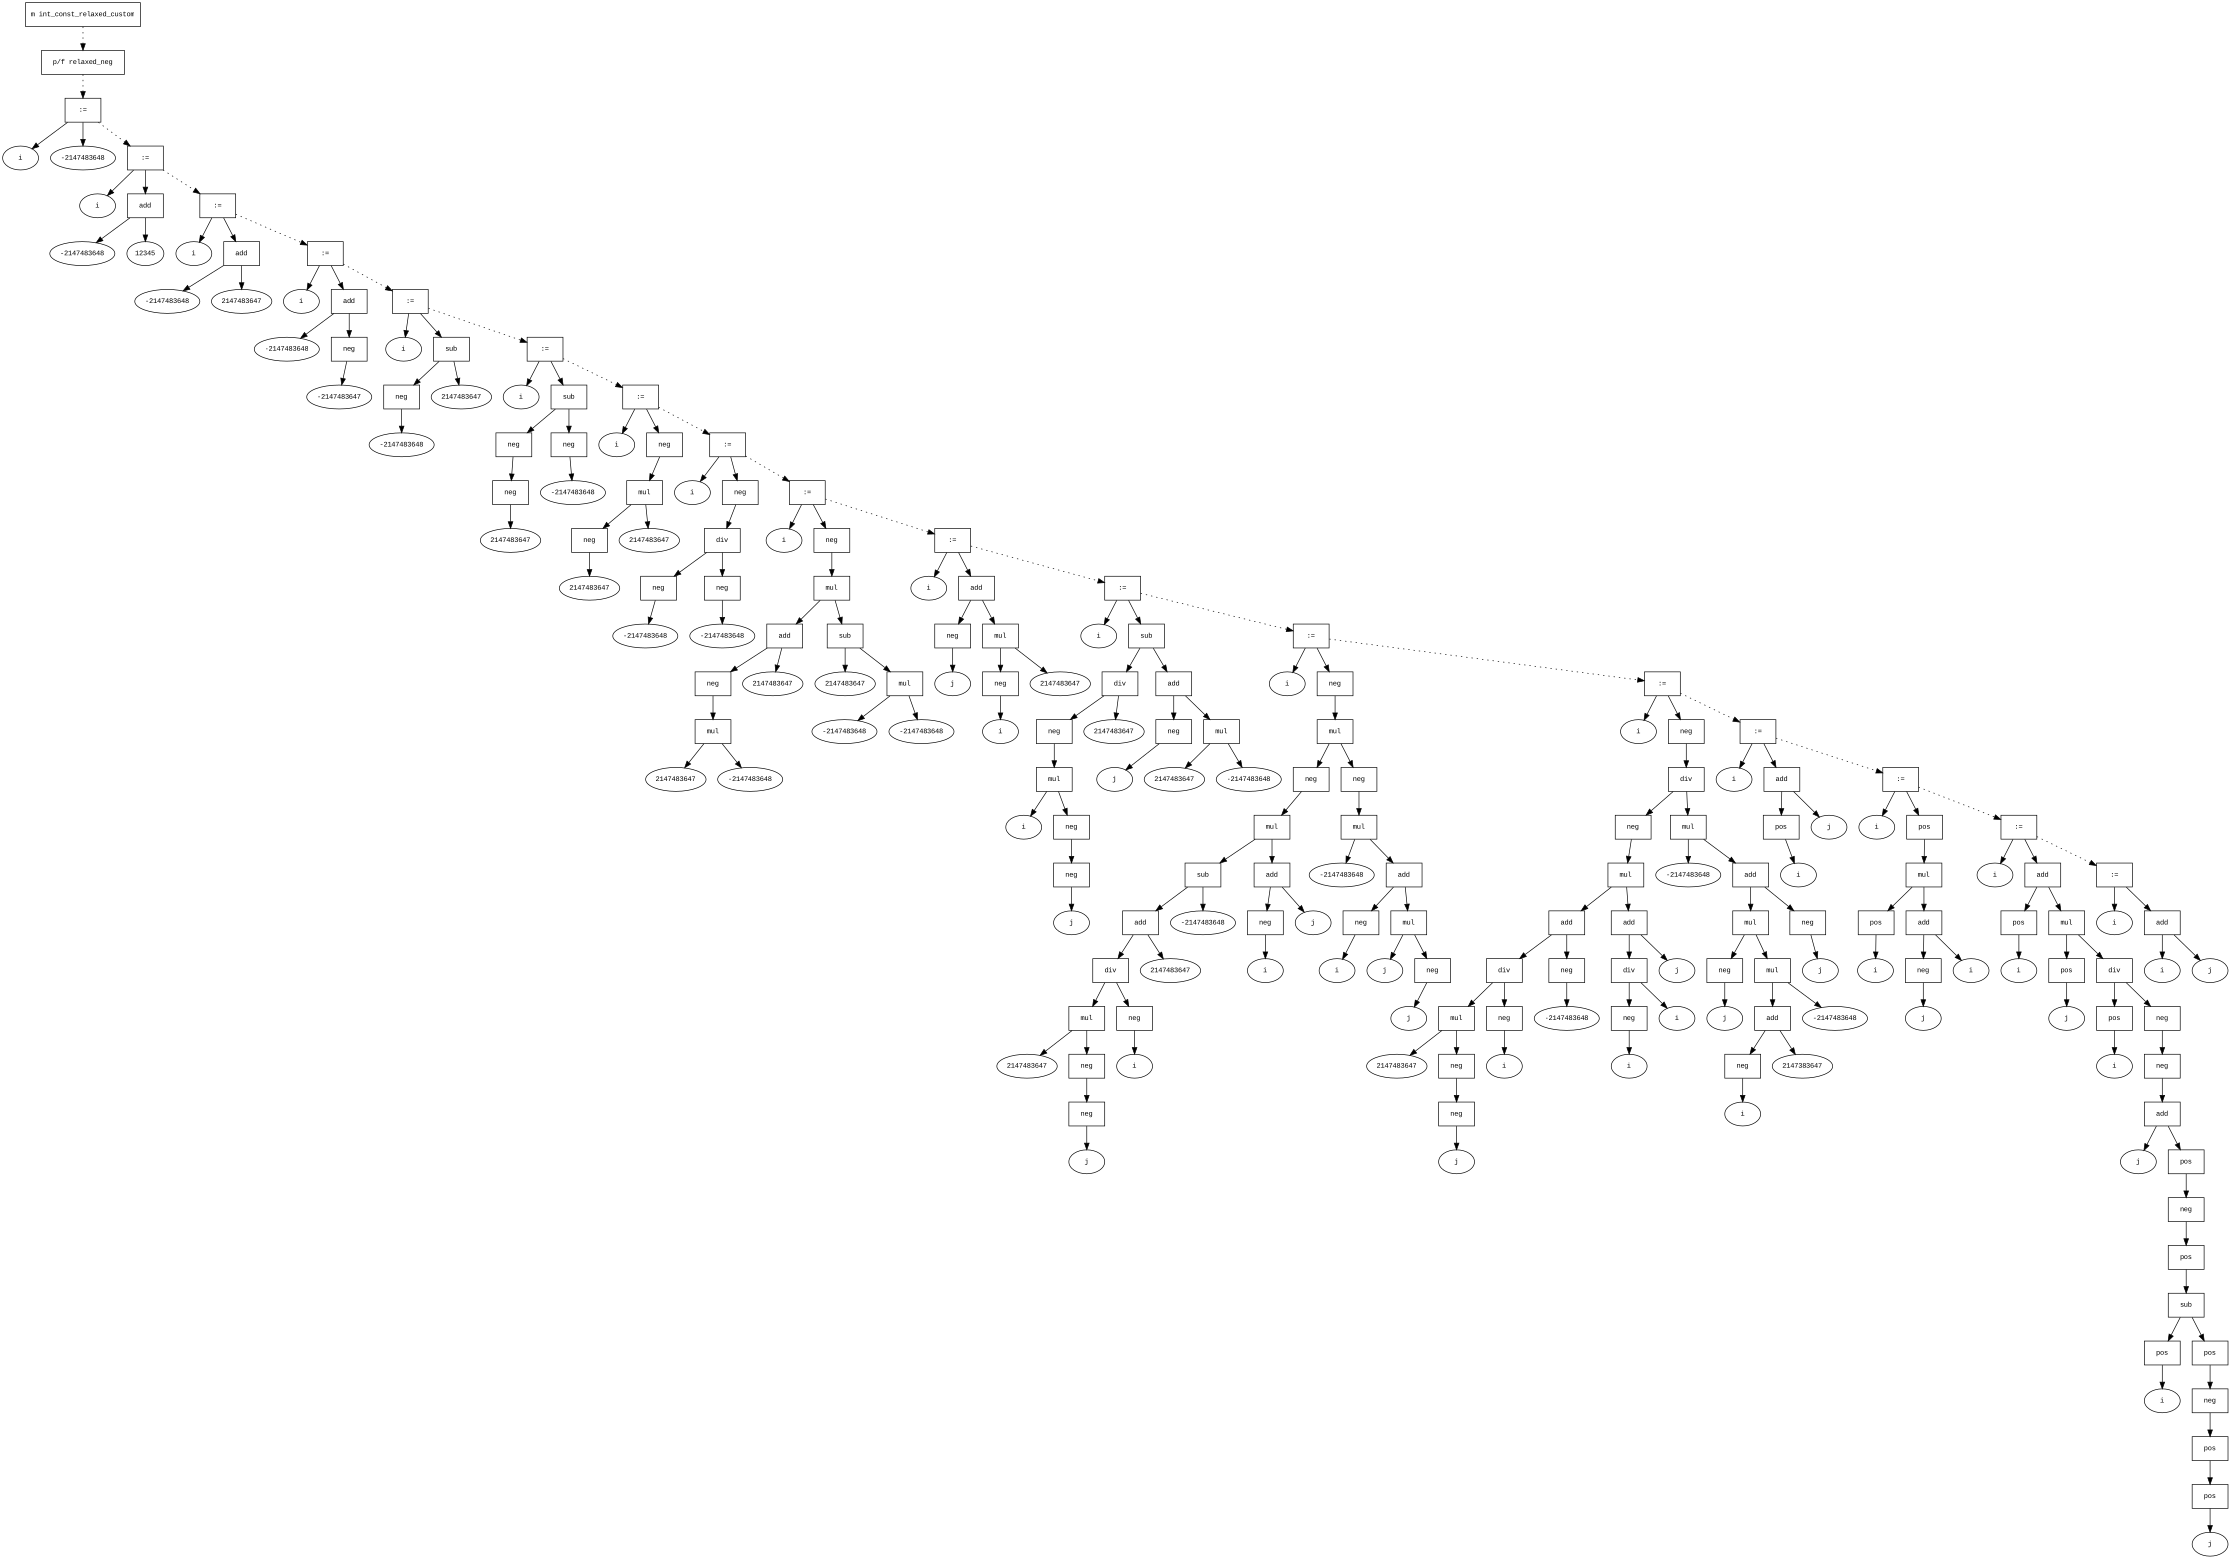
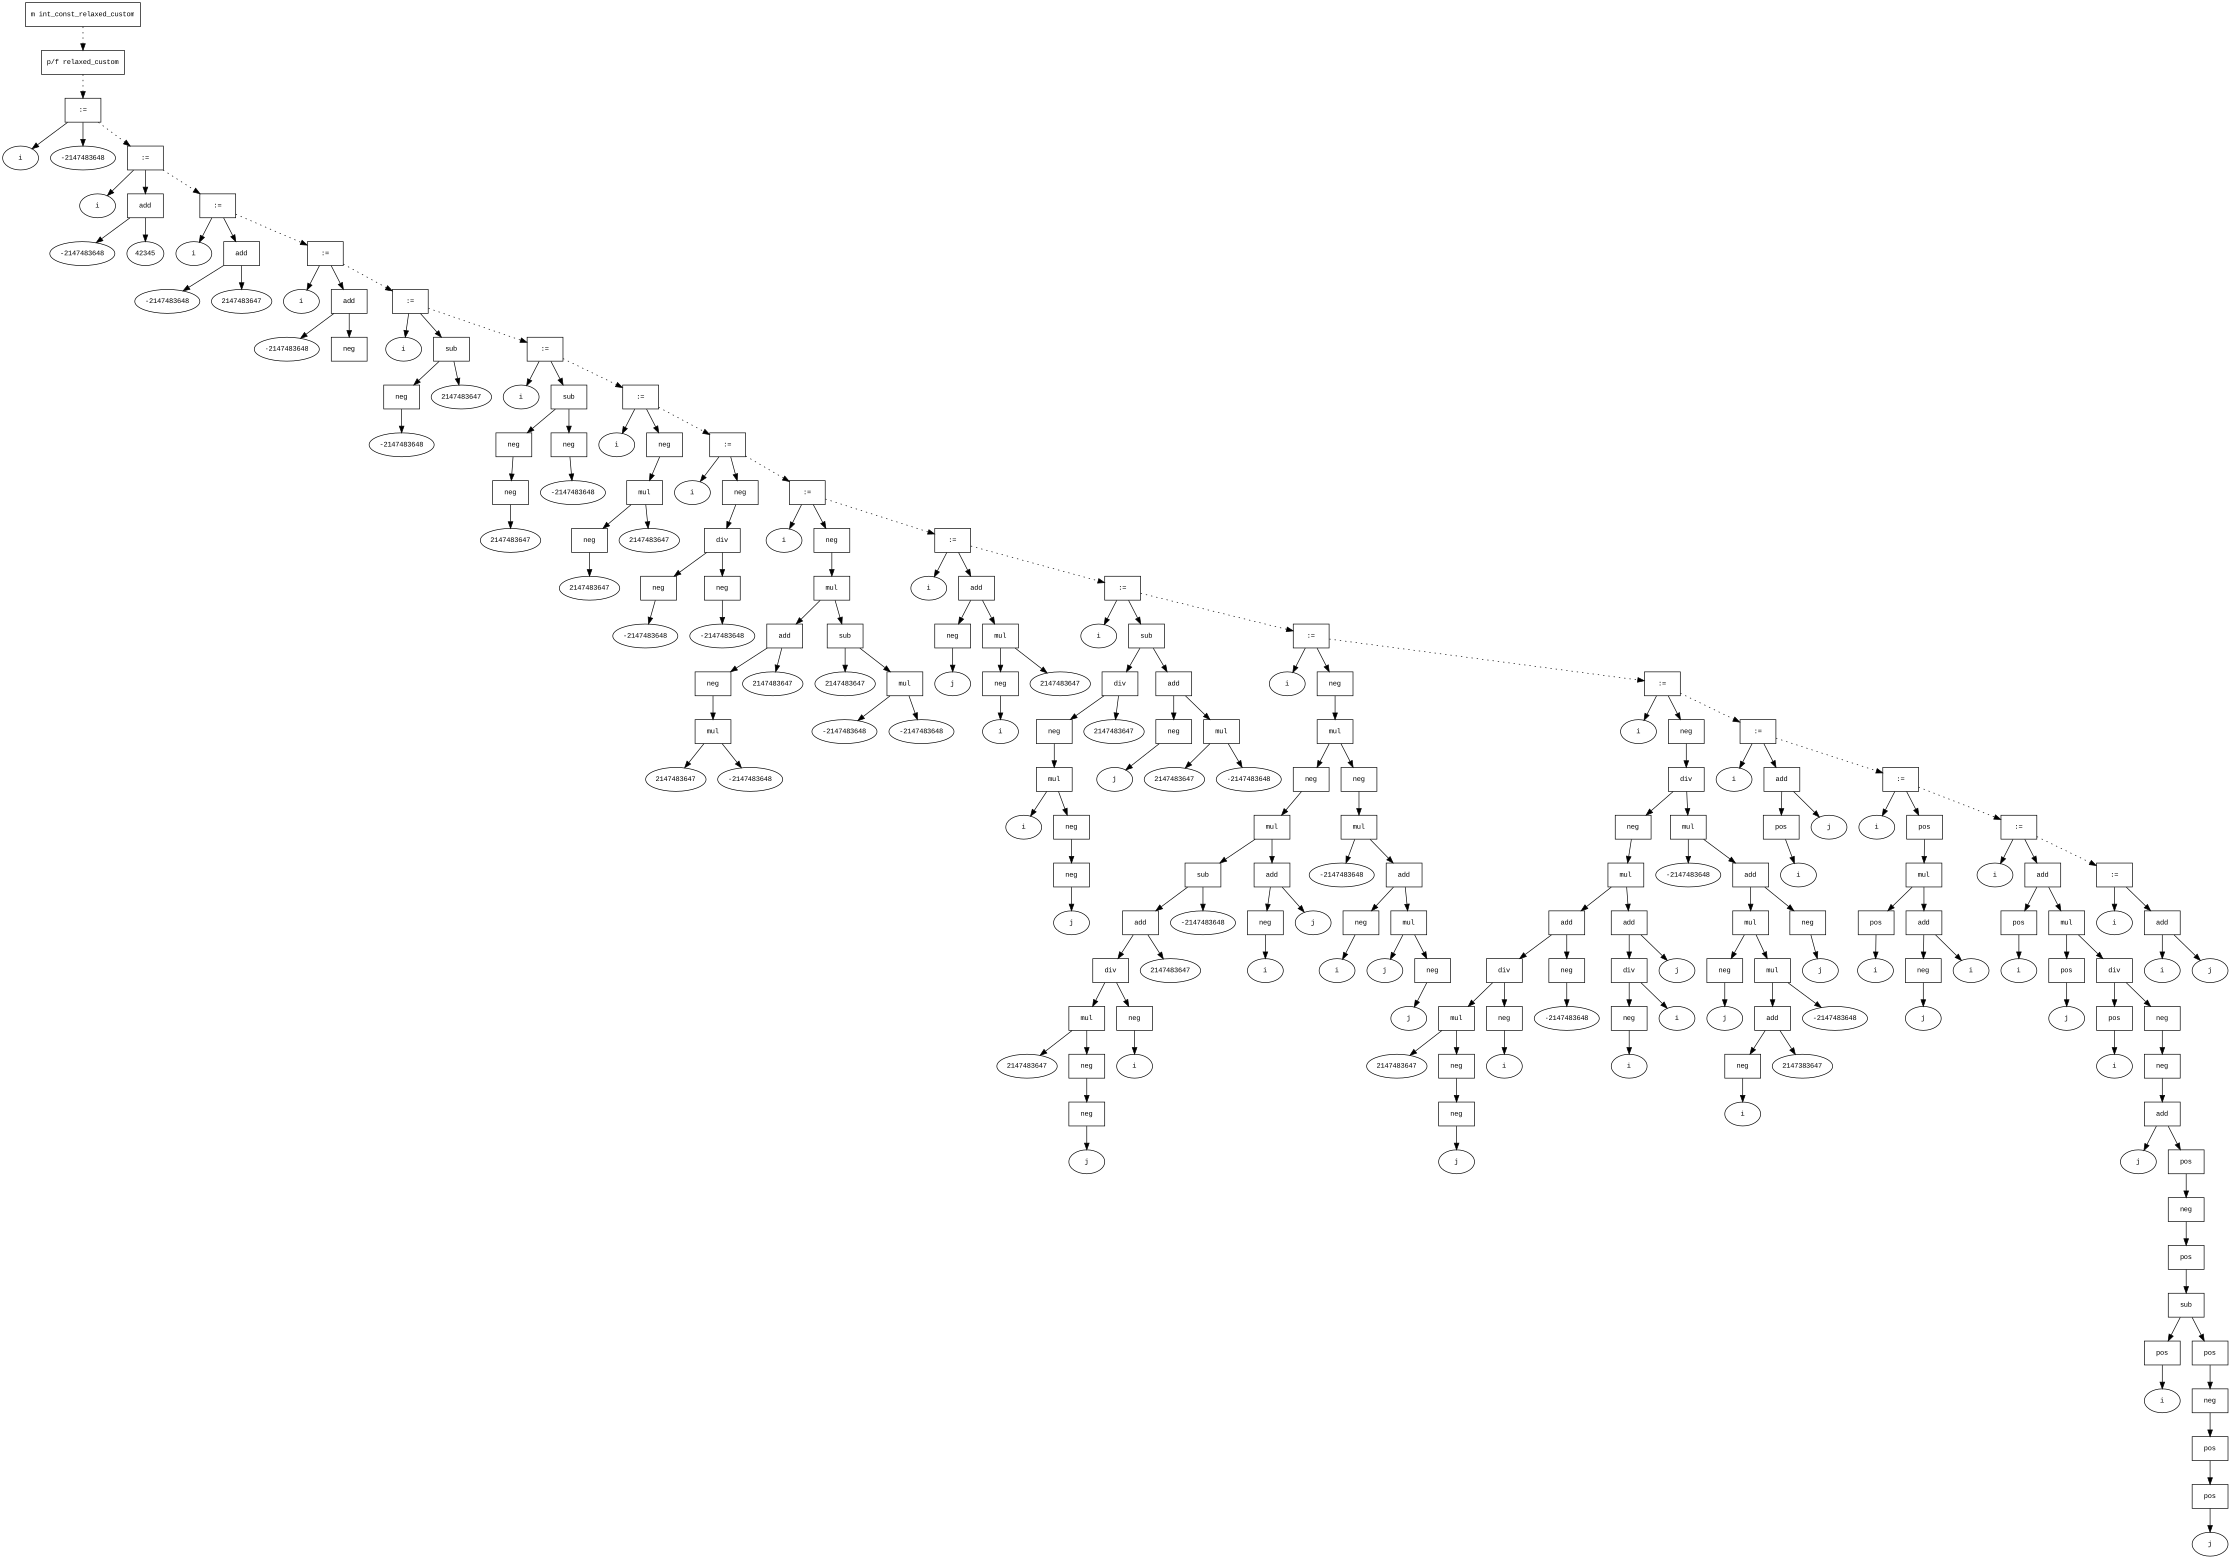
(83, 62) -> (83, 62)
(145, 254) -> (145, 254)
(339, 397) -> none
